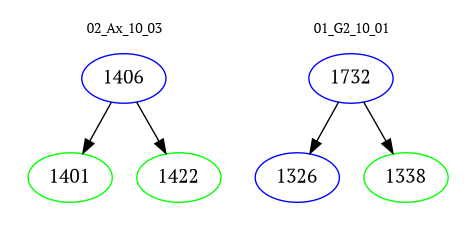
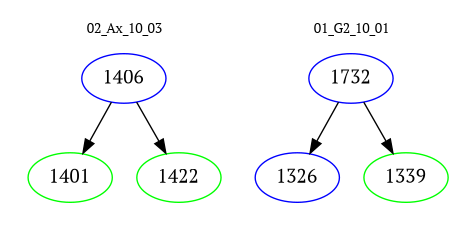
(406, 178) -> (406, 178)
